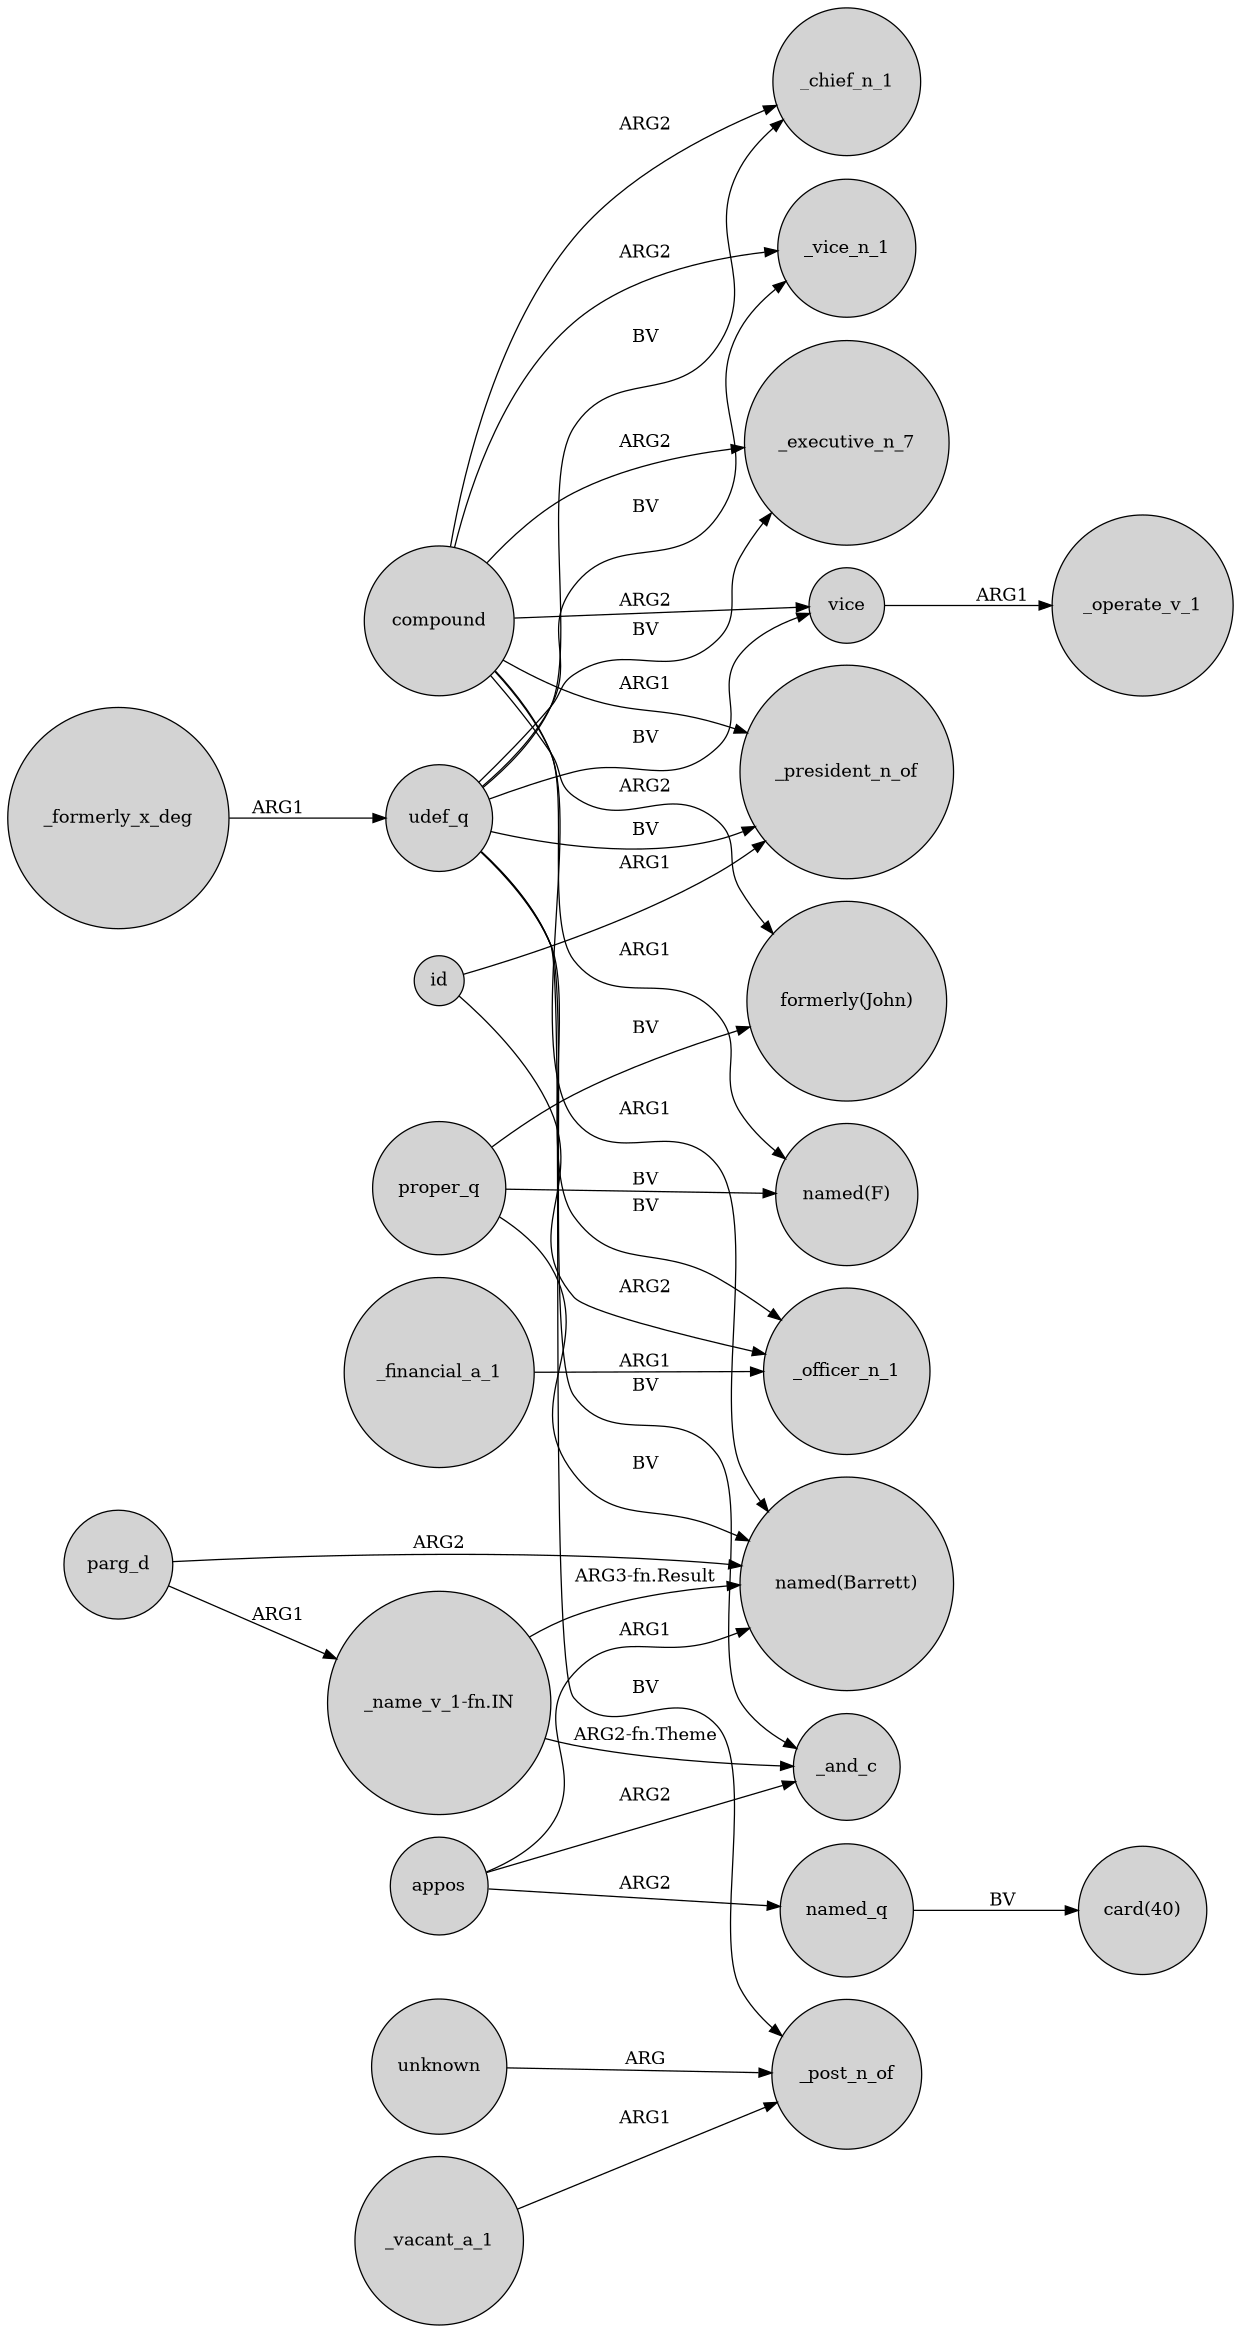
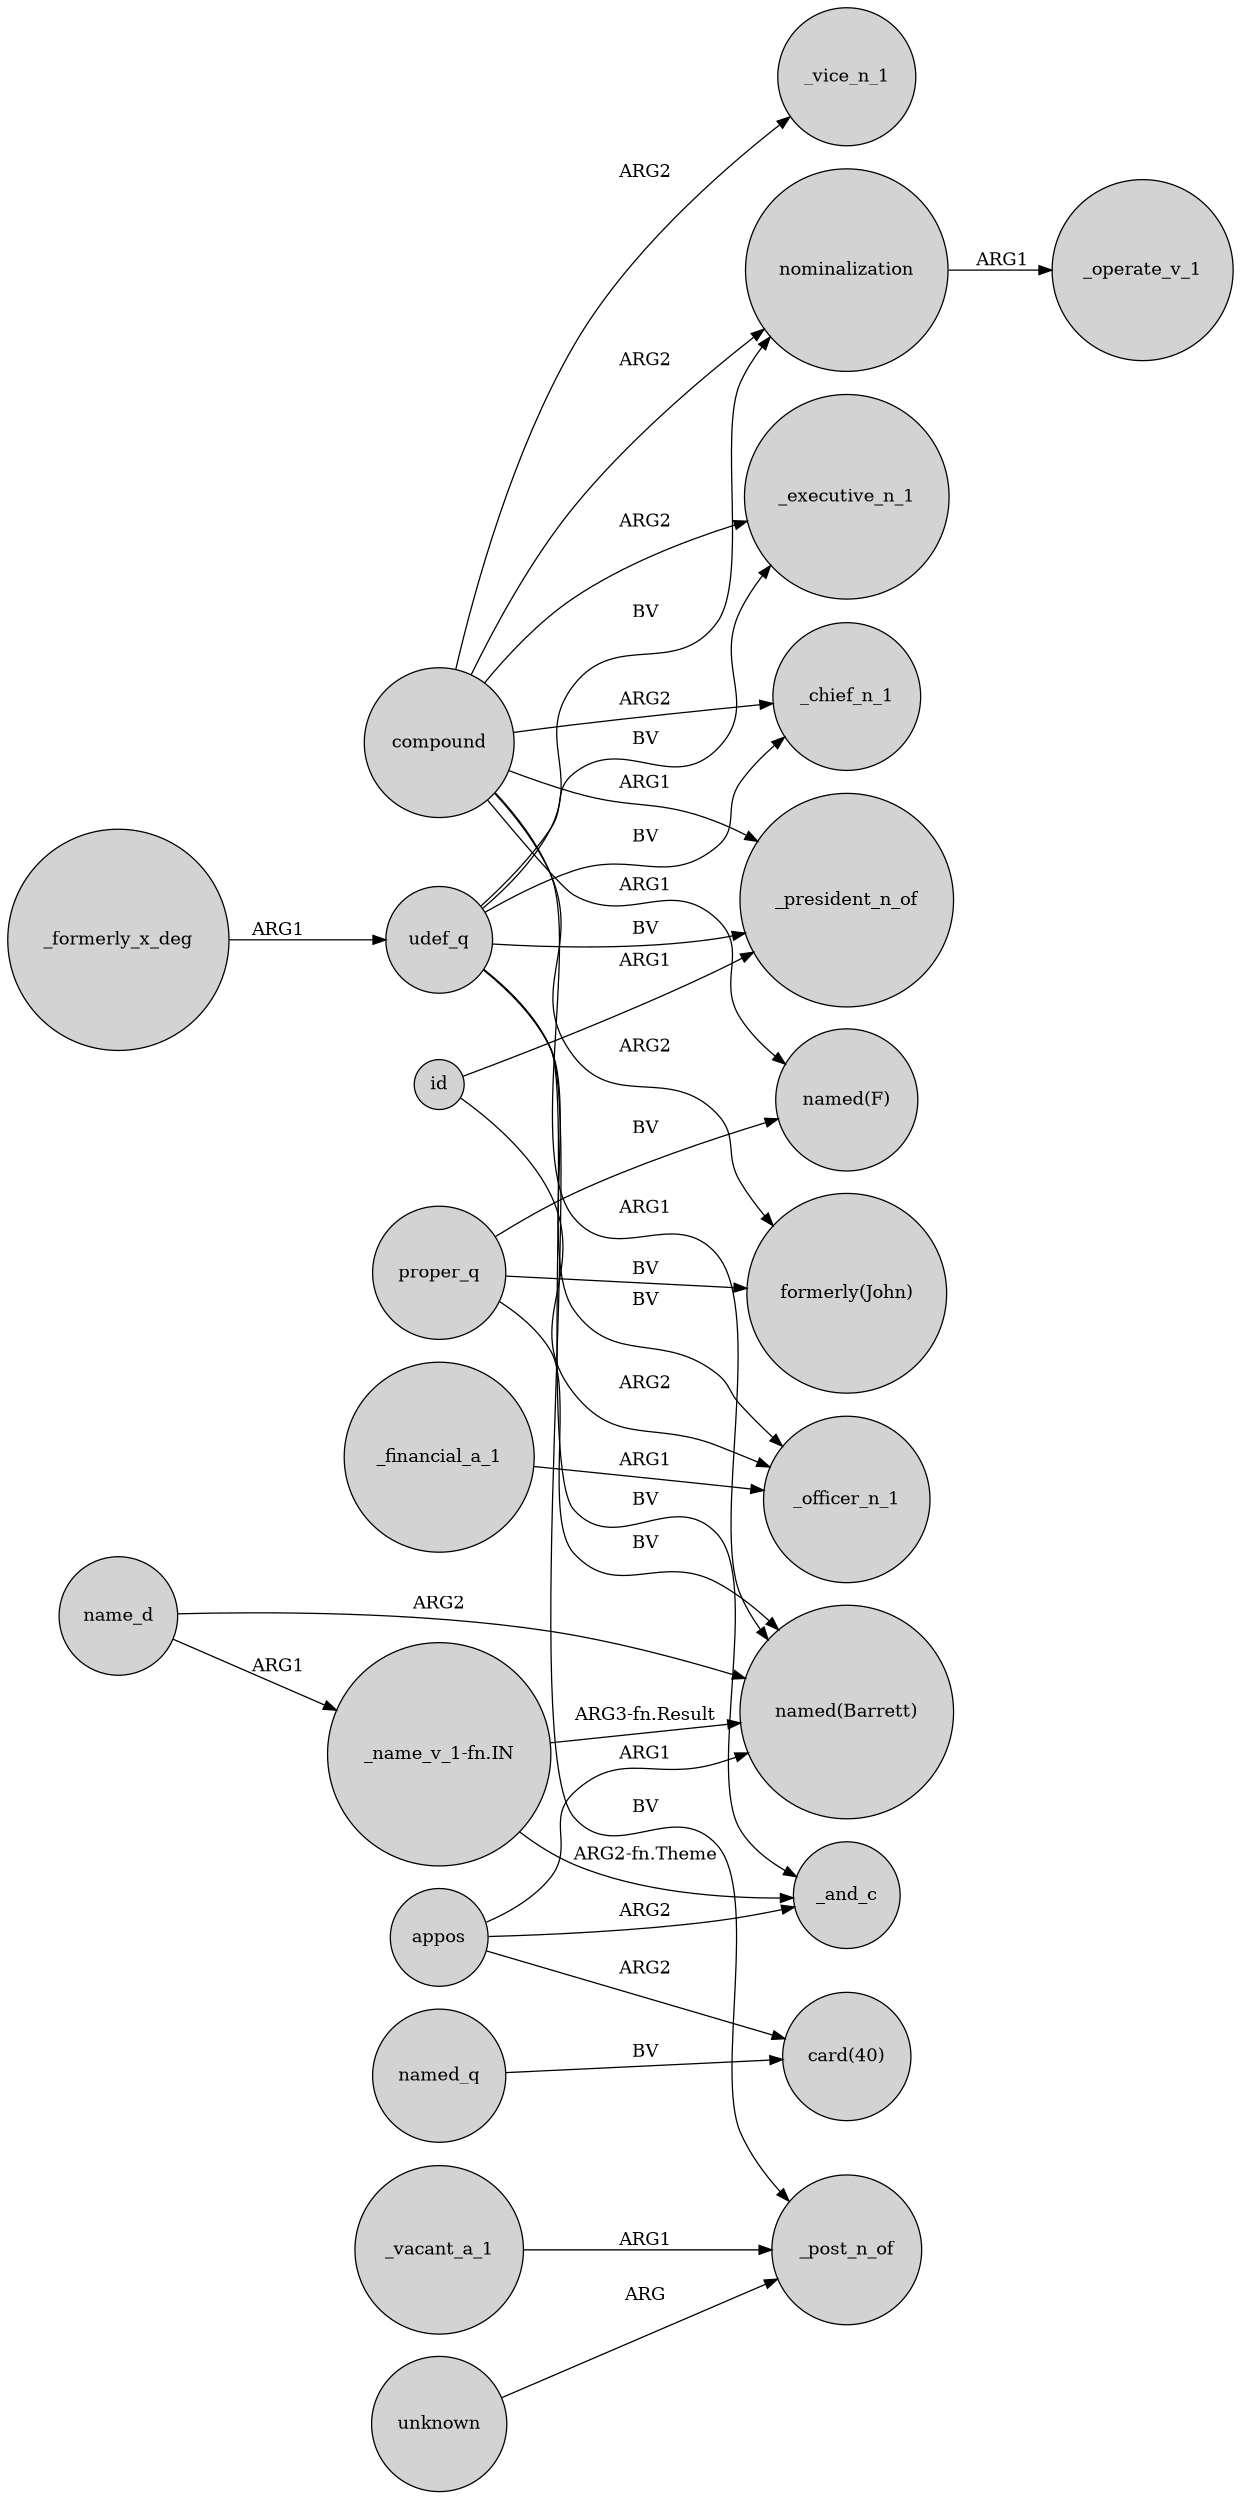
(847, 443) -> (847, 497)
(655, 551) -> none
(847, 606) -> (847, 270)
(118, 1565) -> (118, 1616)
(628, 1897) -> (630, 1993)
